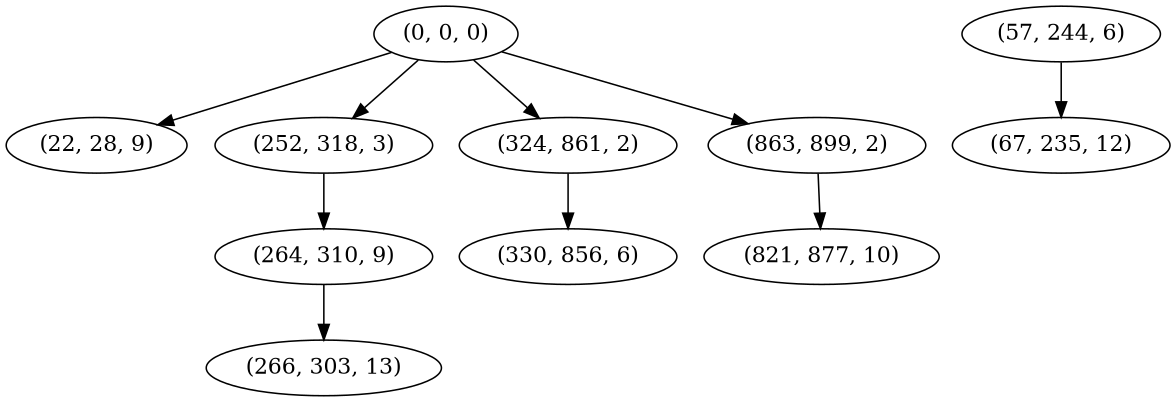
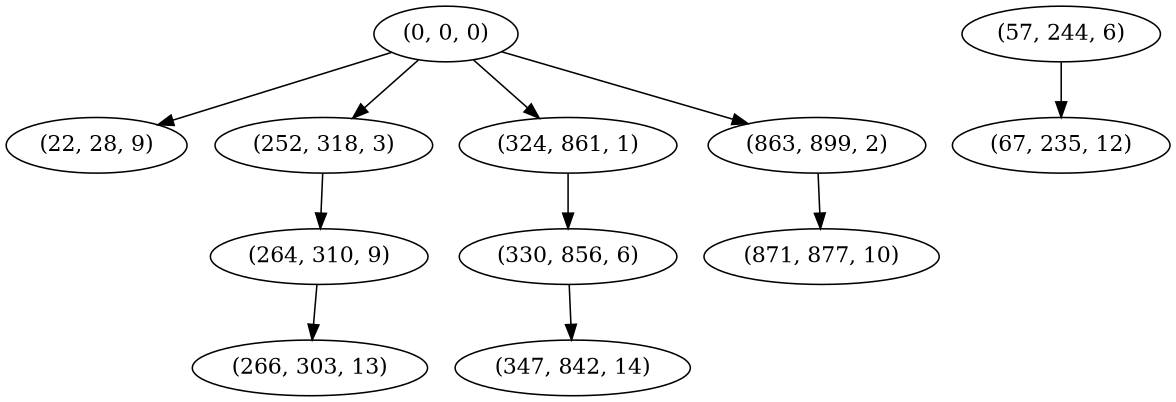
(568, 145) -> (568, 145)
(822, 257) -> (822, 257)
none -> (573, 368)
